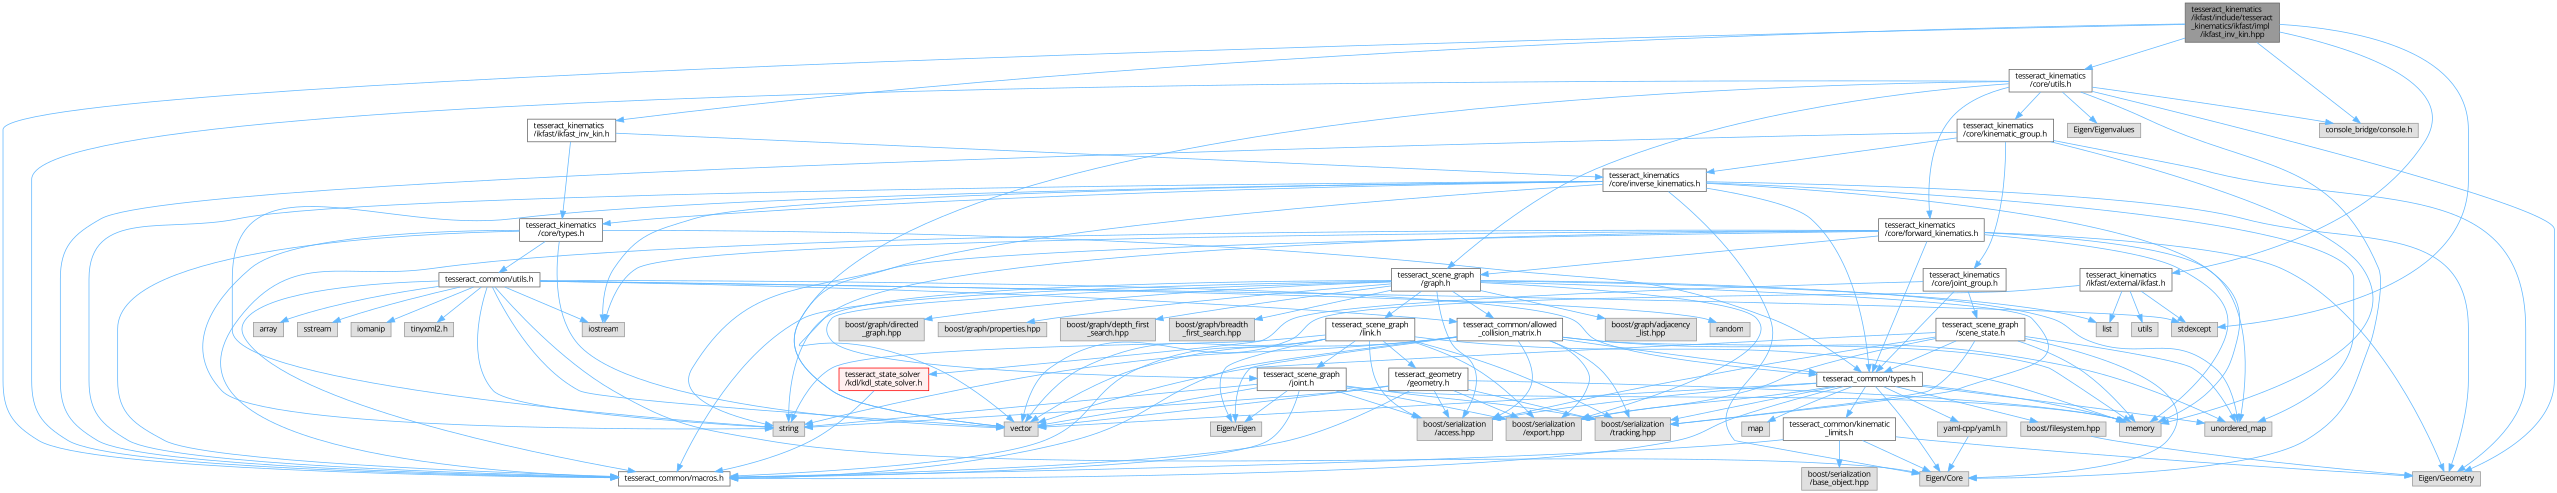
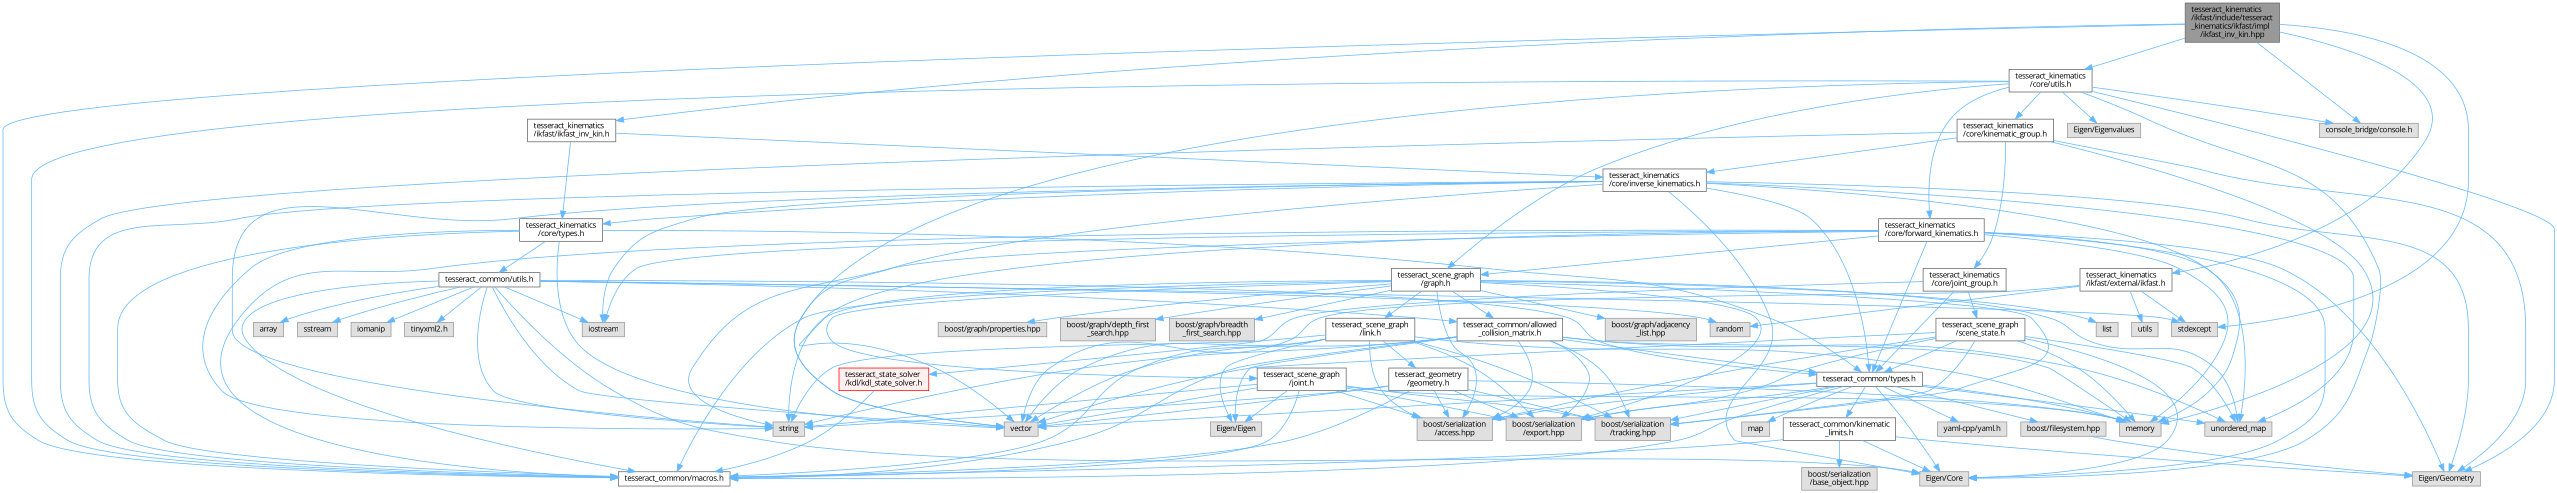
(2117, 303) -> (1878, 311)
(882, 330) -> none
(1339, 352) -> none
(1960, 451) -> (2325, 344)
